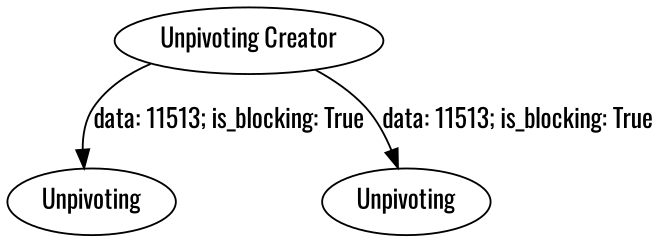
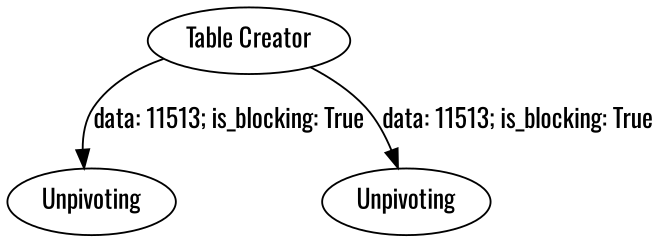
(249, 41) -> (249, 41)
